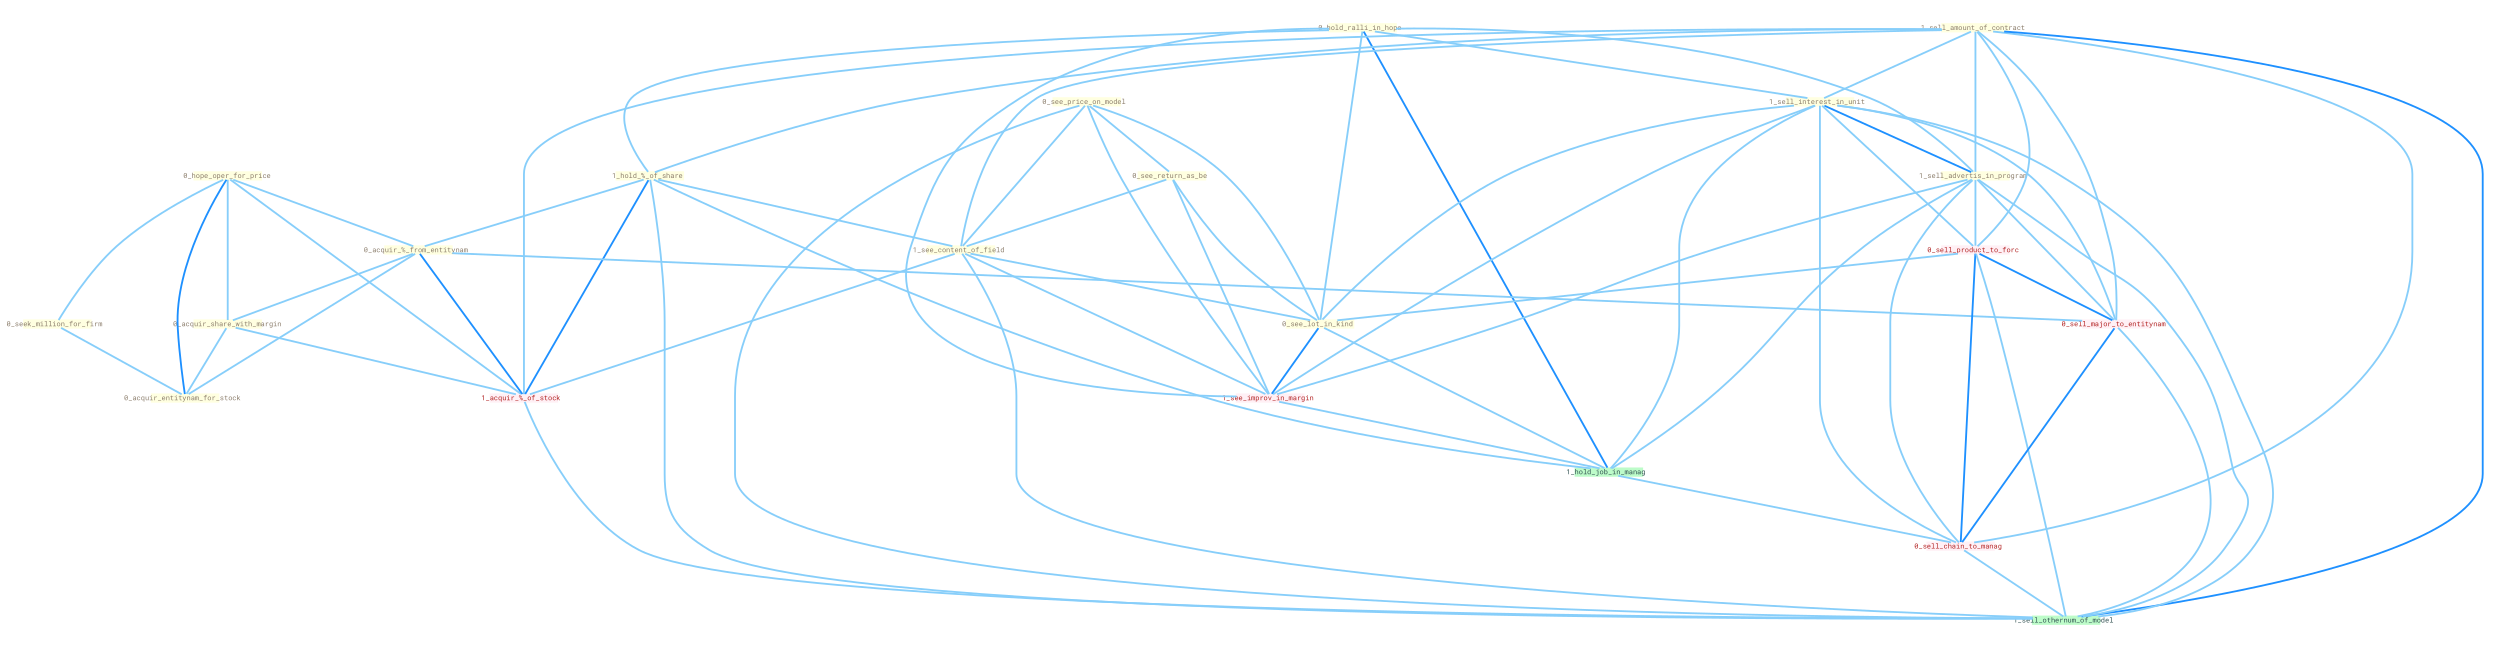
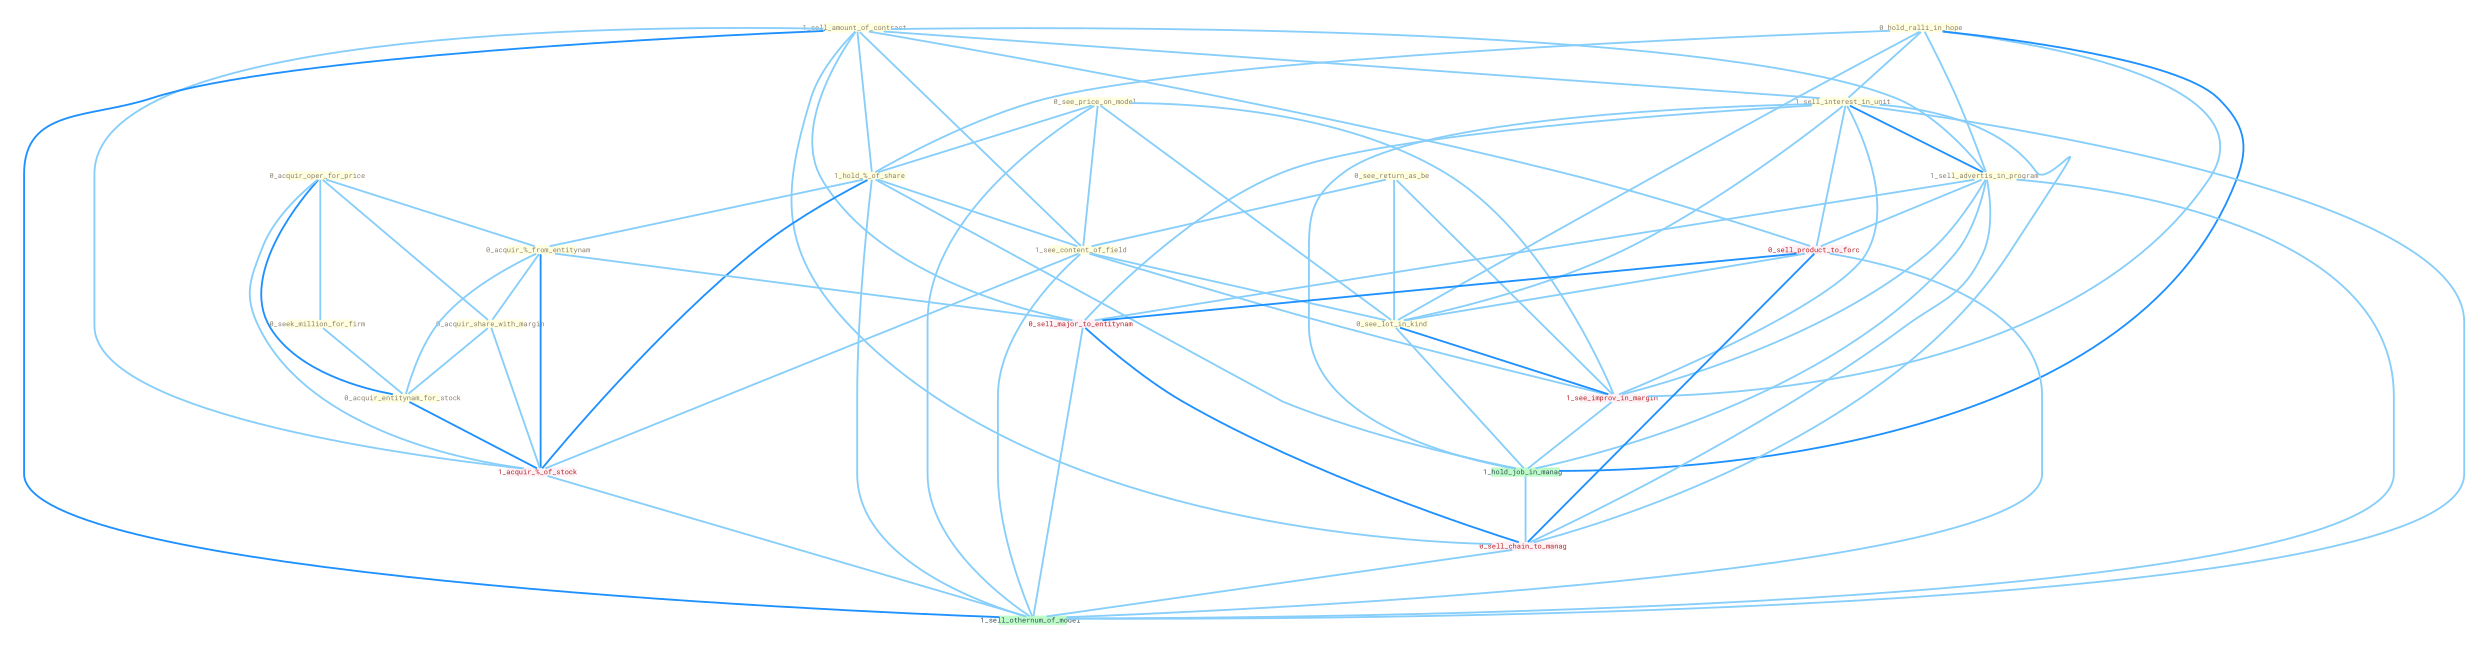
(1129, 139) -> (990, 137)
(228, 176) -> (320, 176)
none -> (473, 435)
